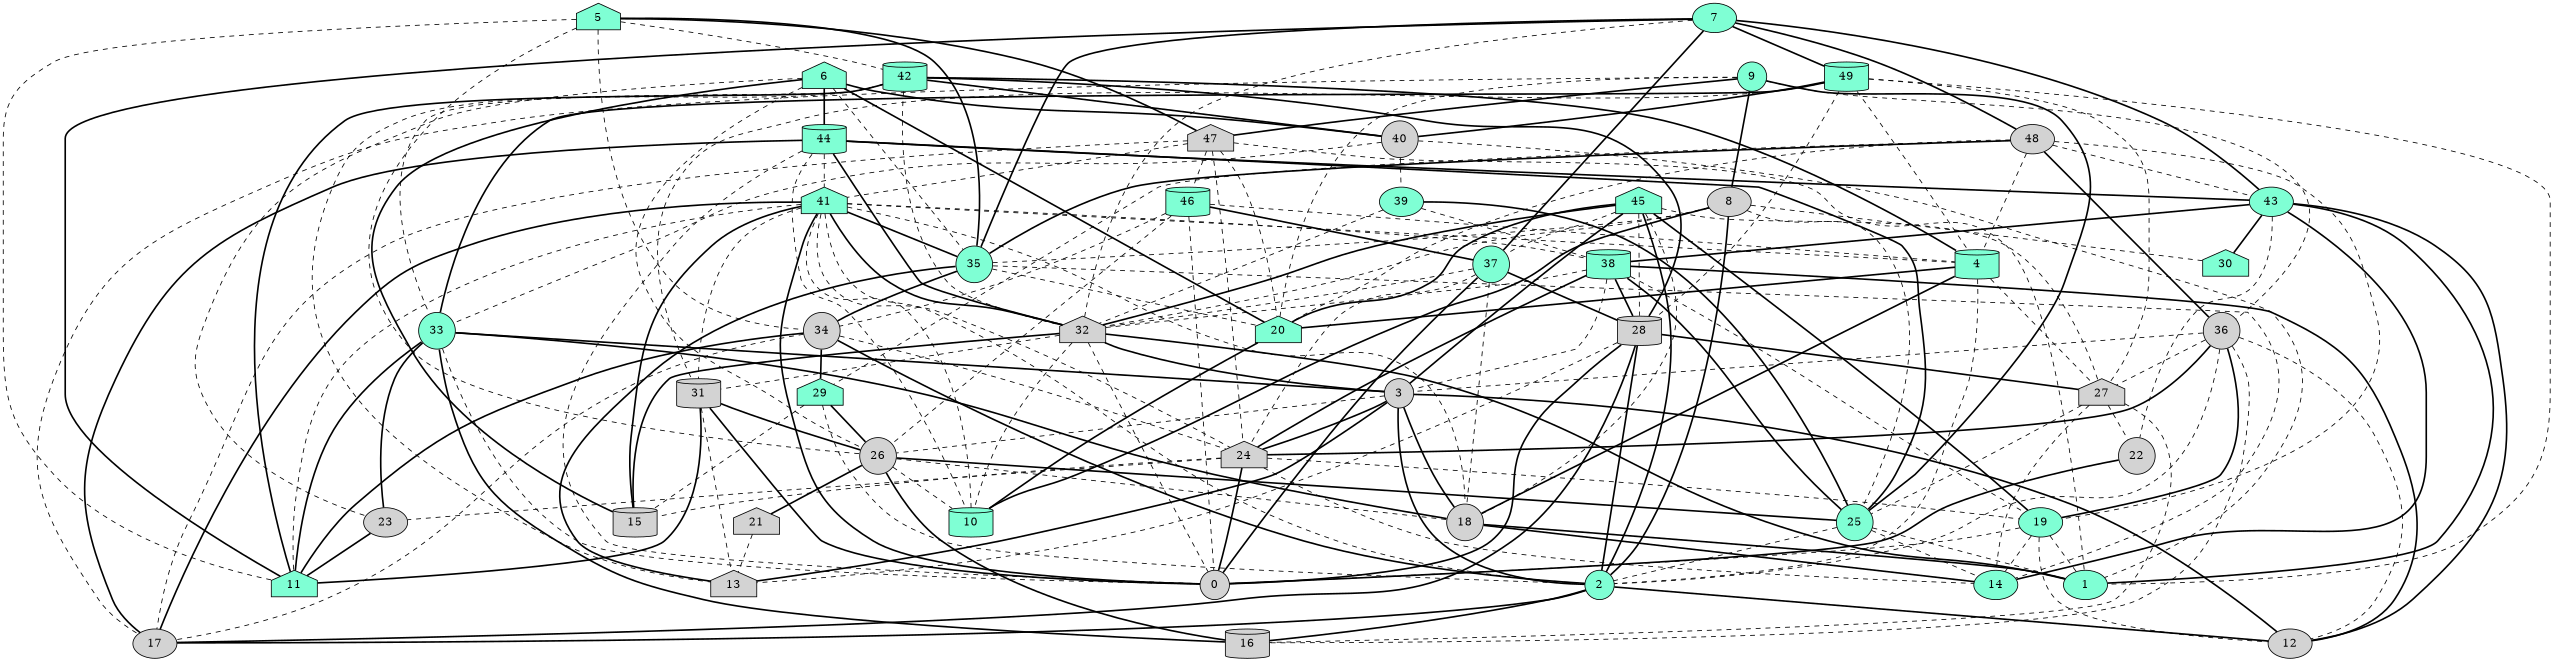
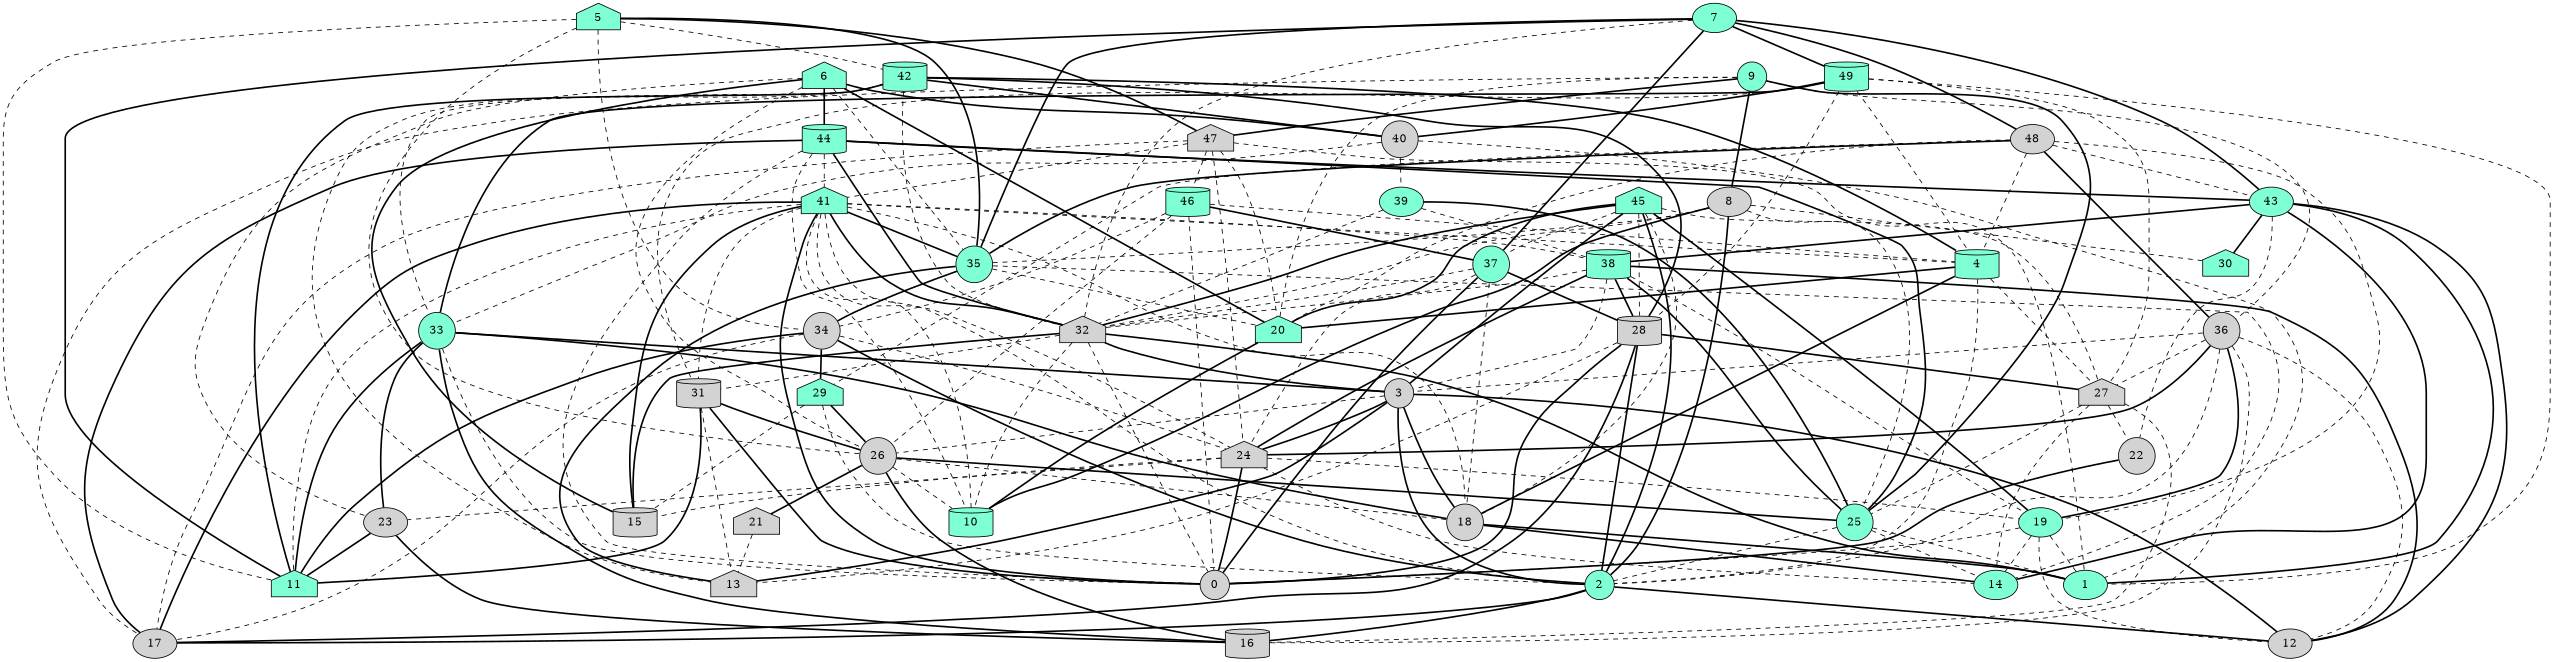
none -> (841, 631)
